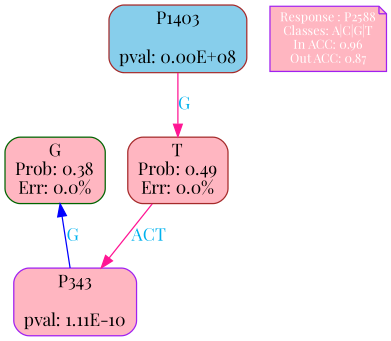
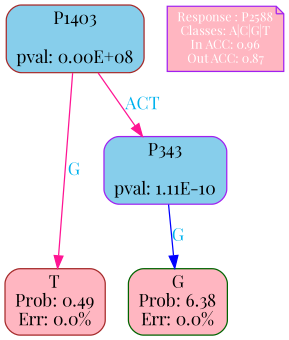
(55, 170) -> (178, 302)
(131, 231) -> (117, 99)
(75, 302) -> (165, 170)
